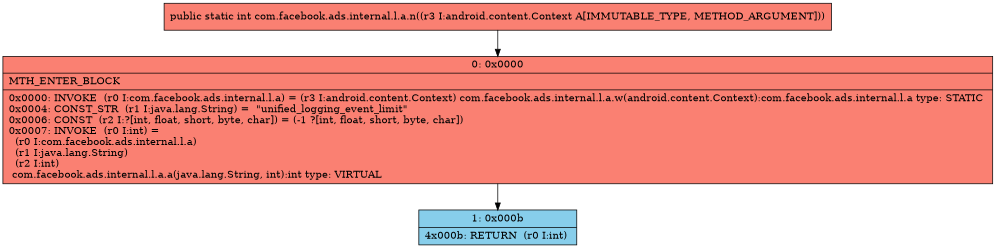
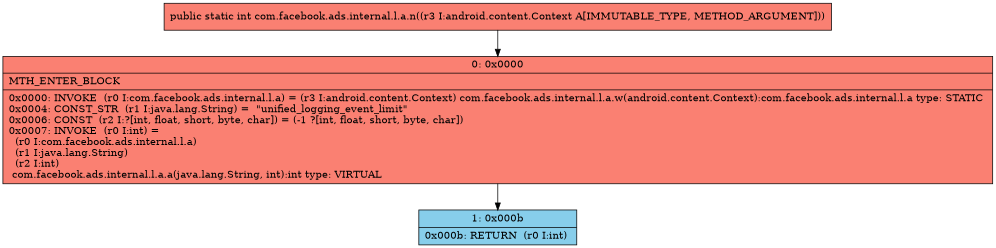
(498, 236) -> (498, 236)
